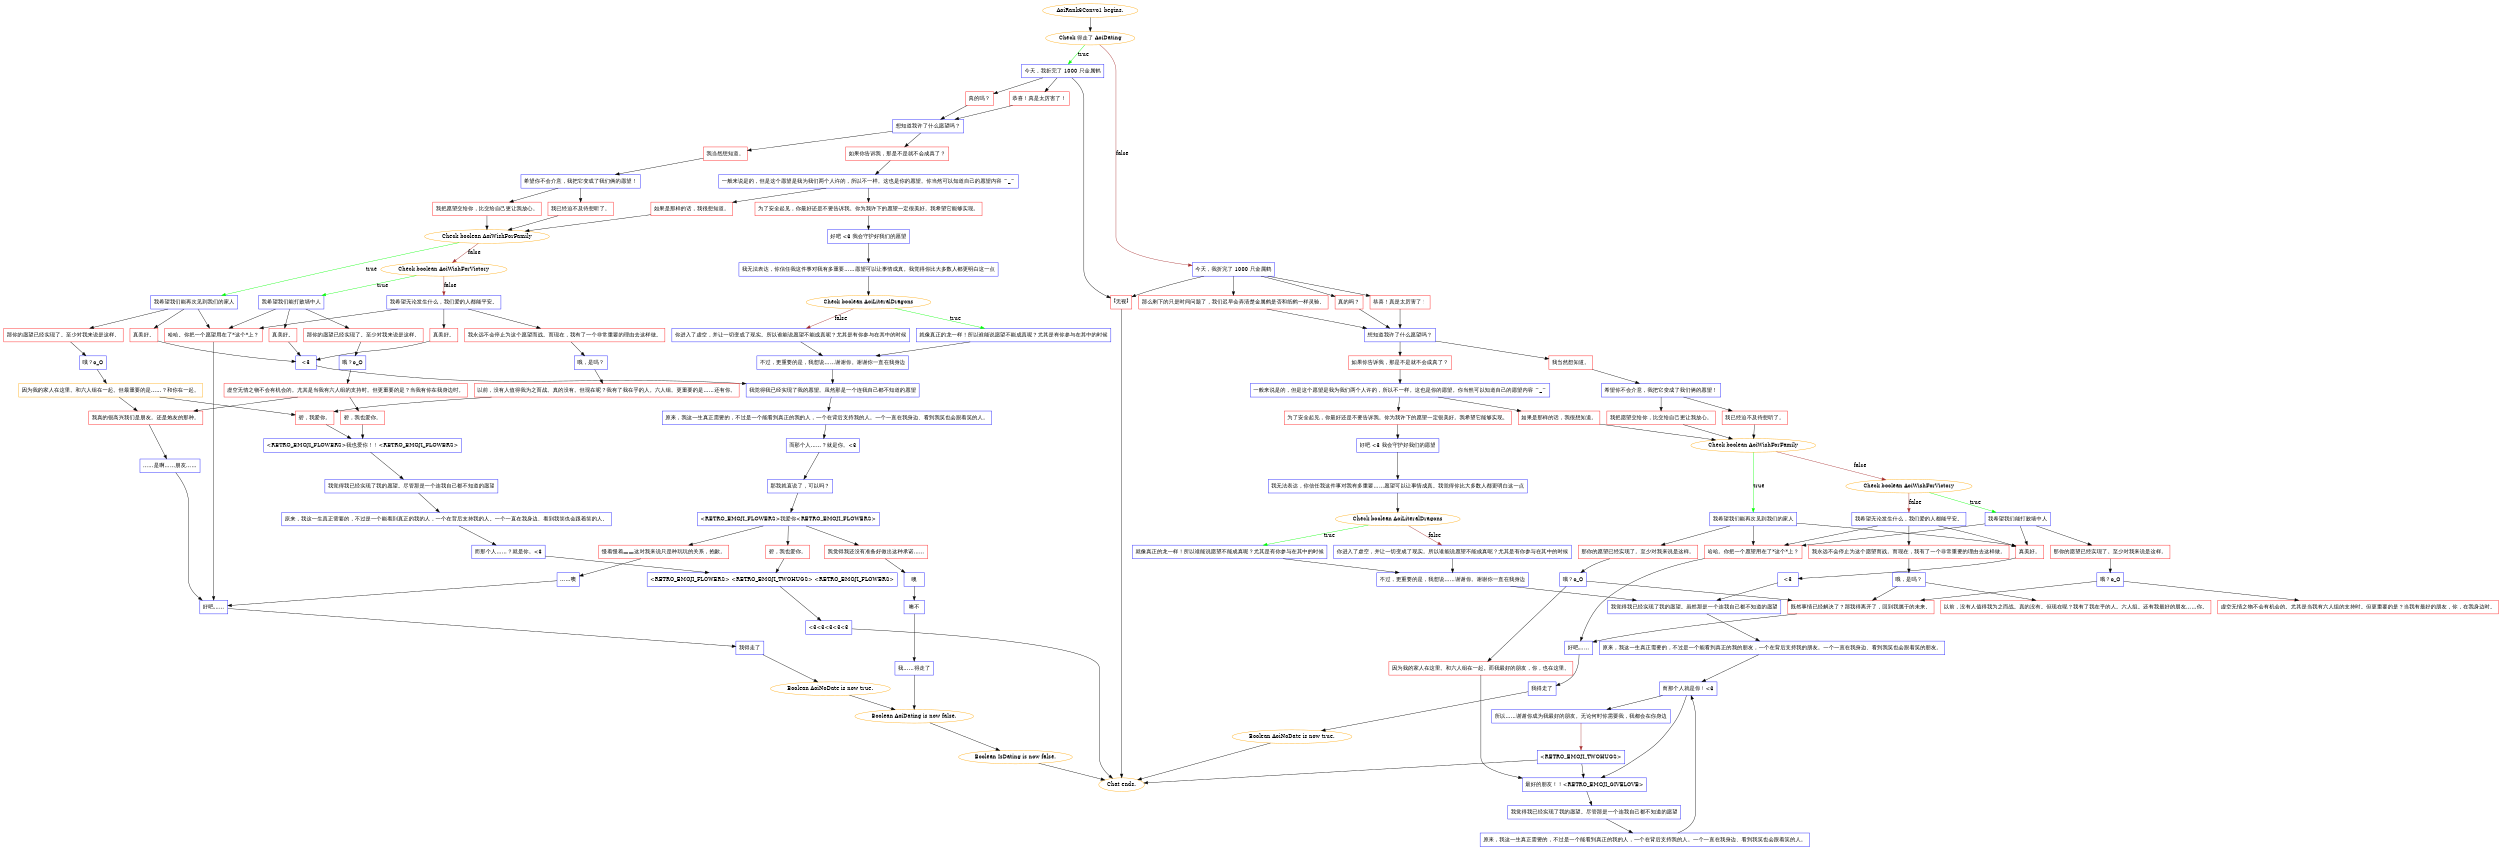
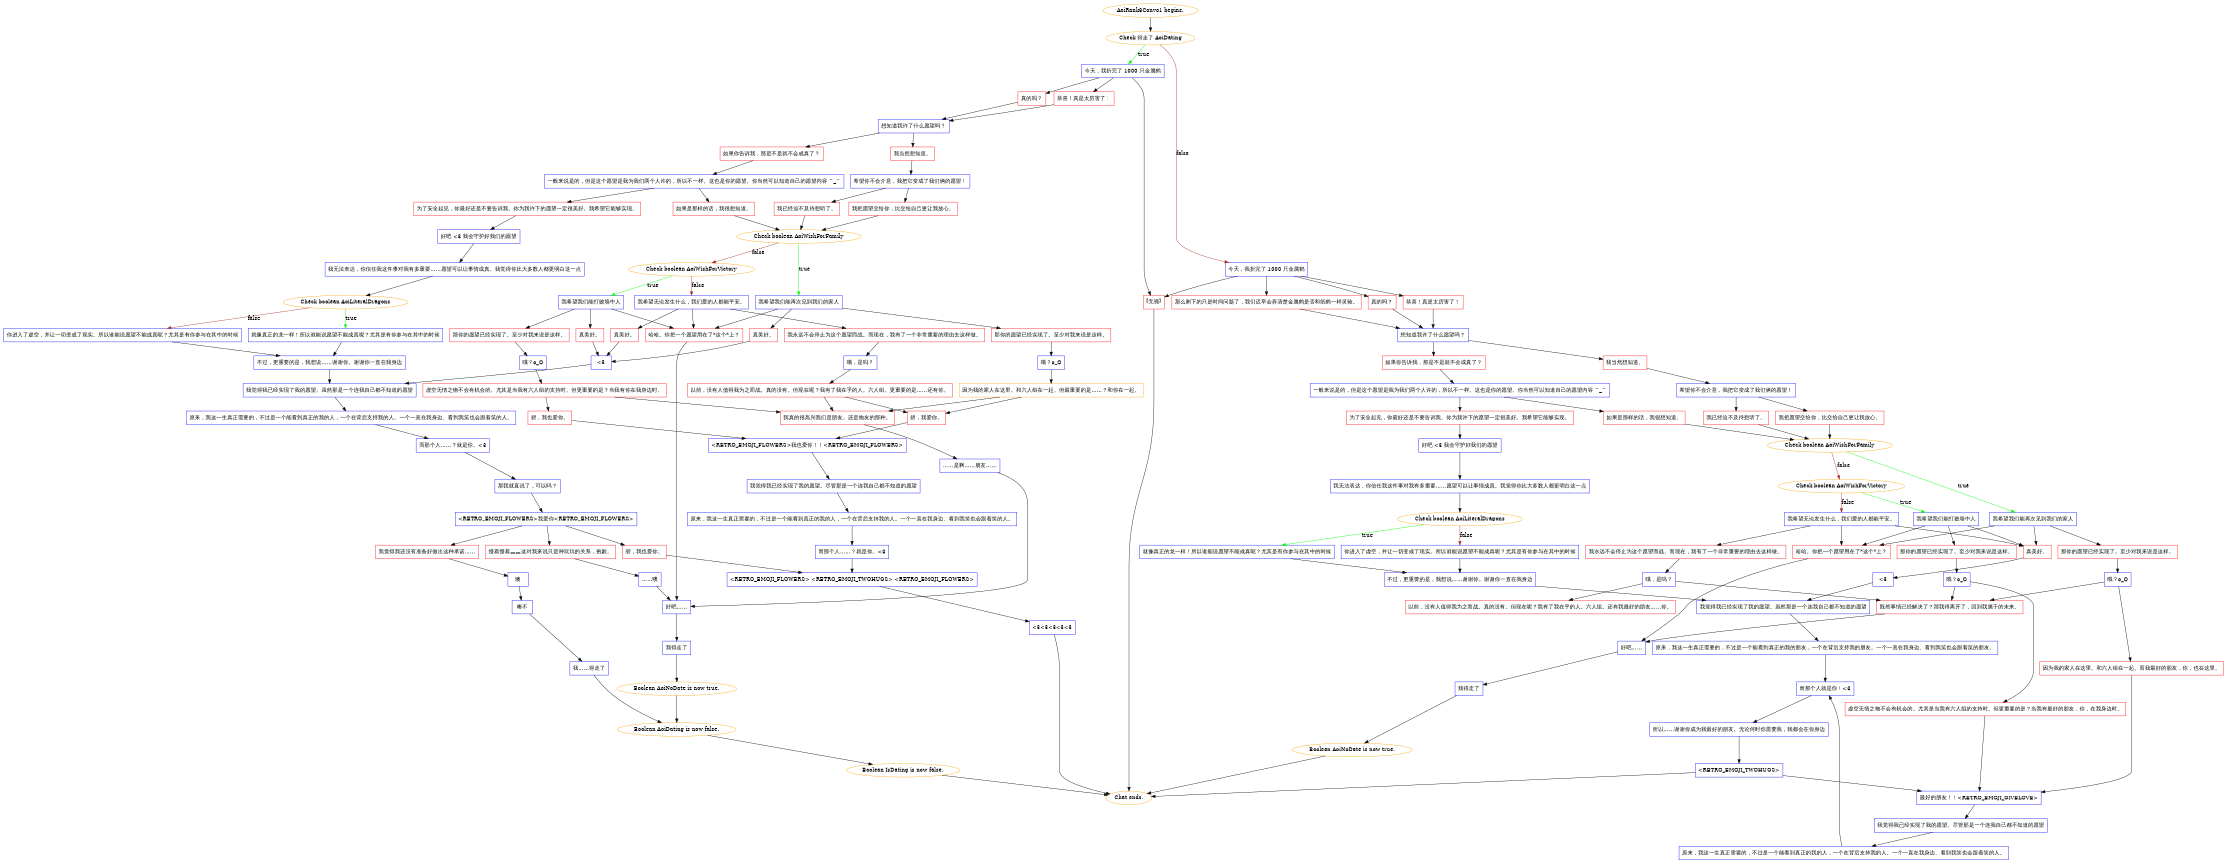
none -> (828, 402)
(1581, 735) -> (1739, 748)
(1655, 745) -> (1982, 752)
